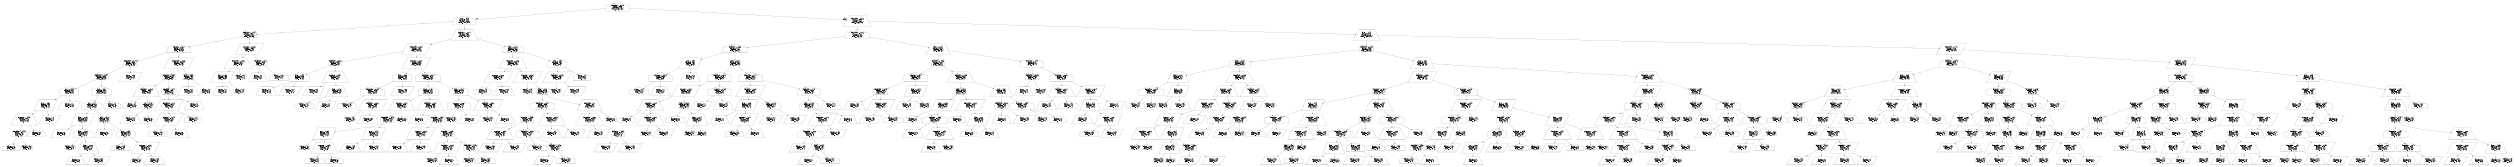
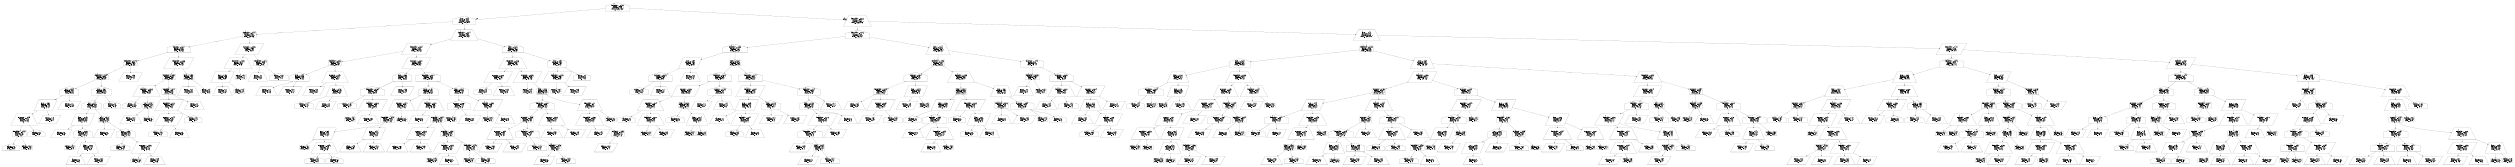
(630, 148) -> none
(1677, 161) -> none
